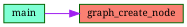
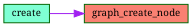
(24, 14) -> (27, 14)
